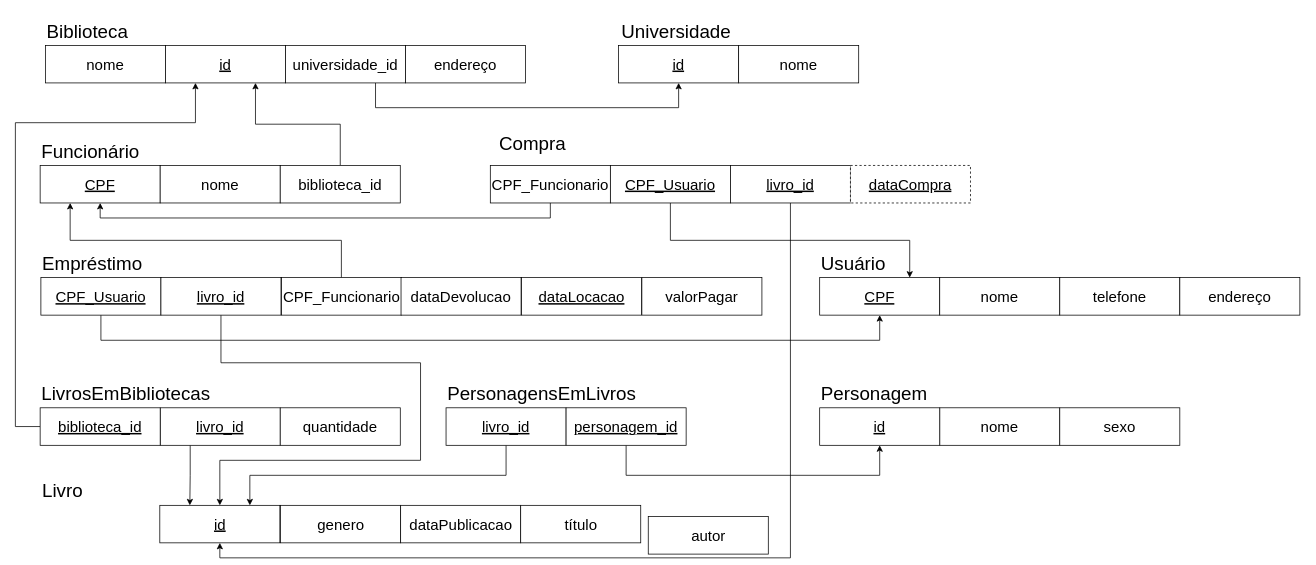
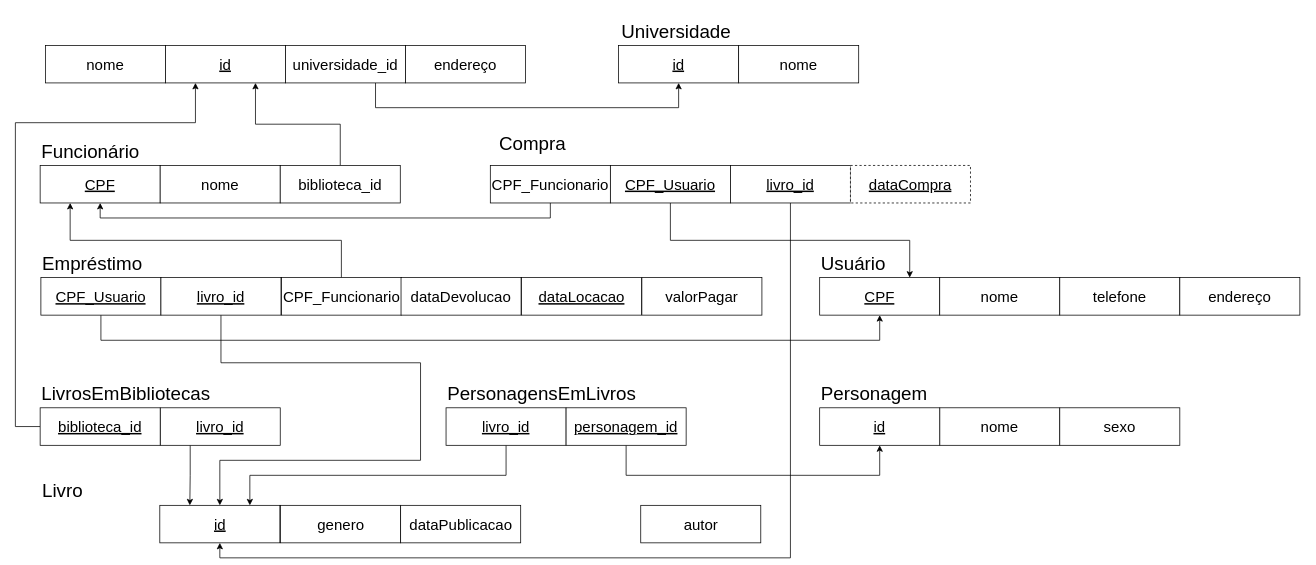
(94, 30) -> none
(340, 426) -> none
(581, 524) -> none
(708, 535) -> (701, 524)
